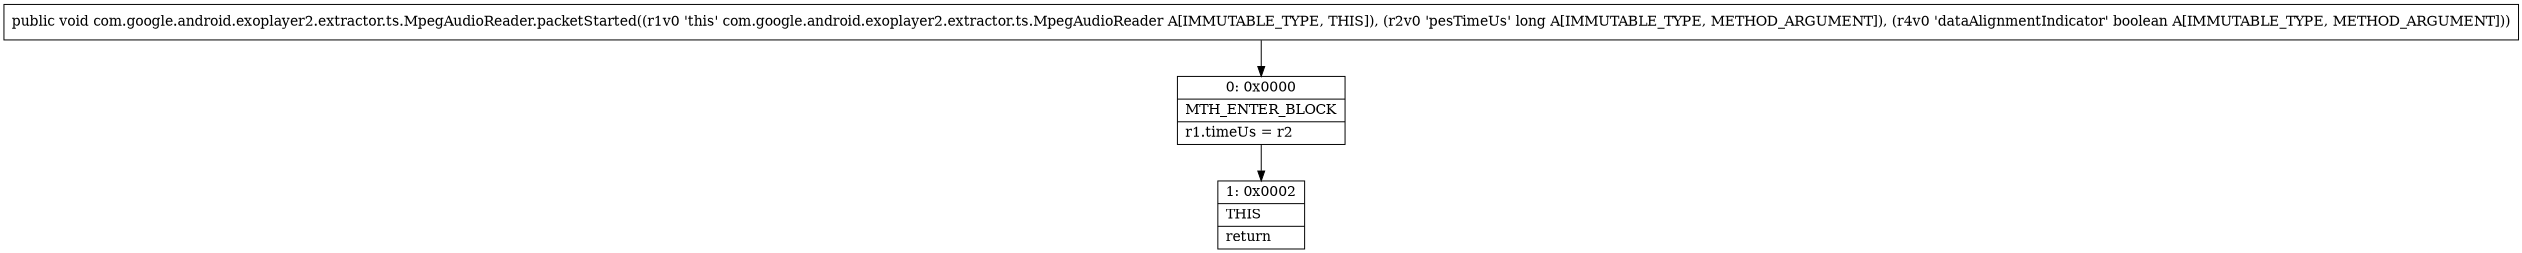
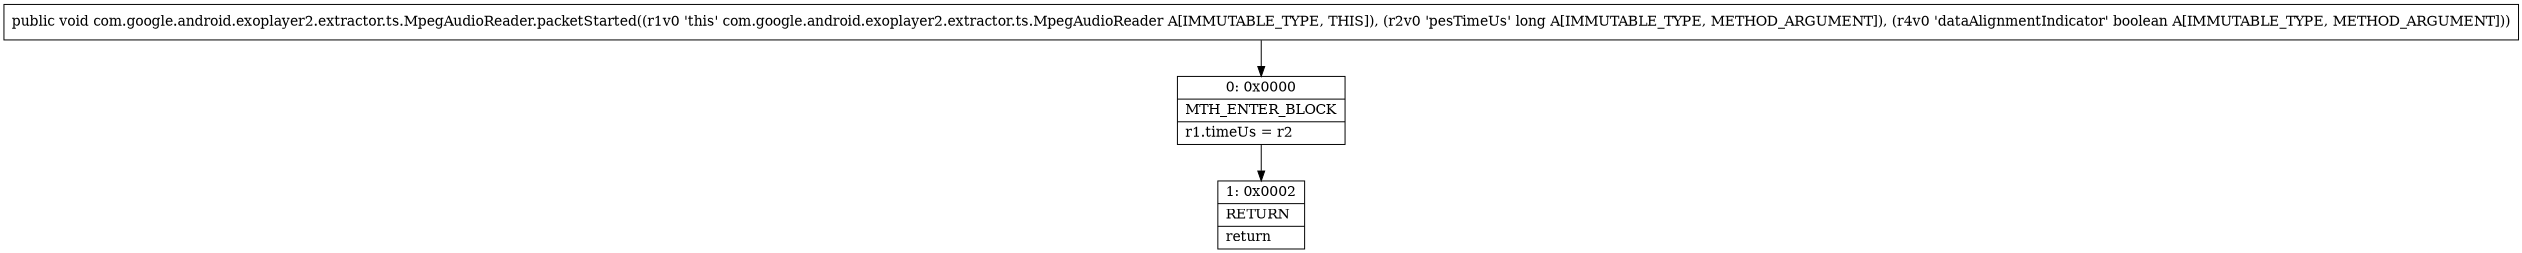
(1244, 214) -> (1258, 214)
